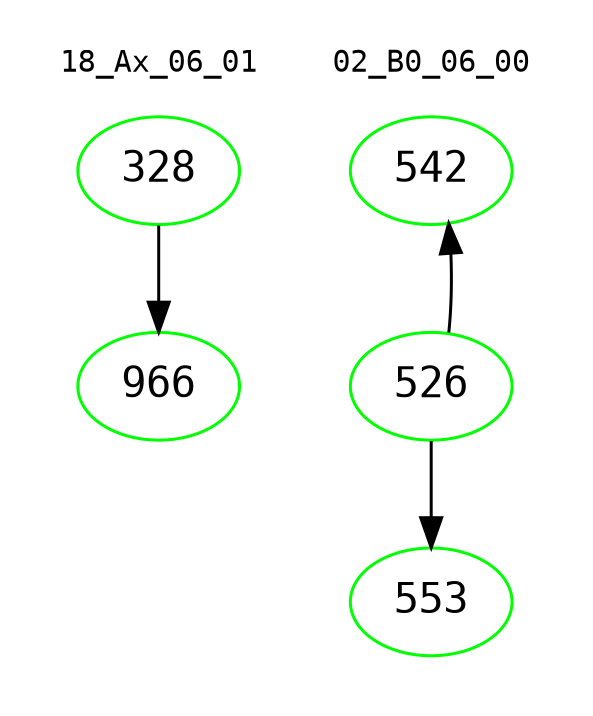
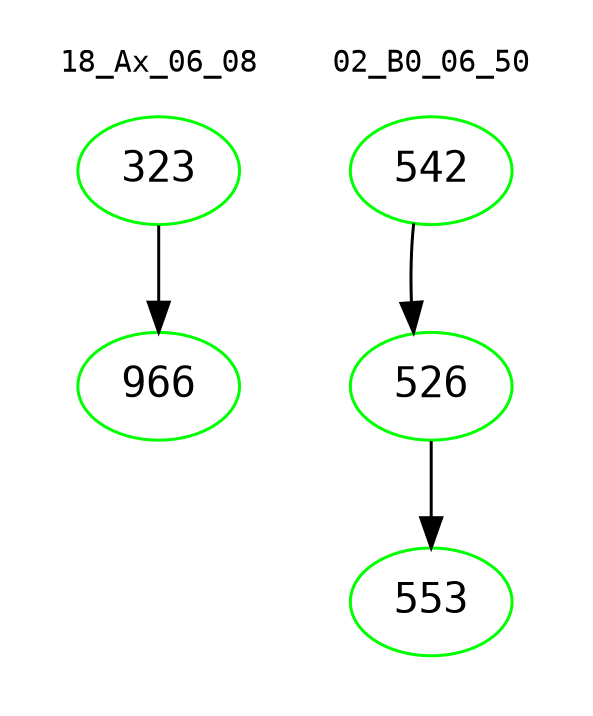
(160, 64) -> (160, 64)
(433, 64) -> (433, 64)
(159, 171) -> (159, 171)
(451, 293) -> (411, 263)
